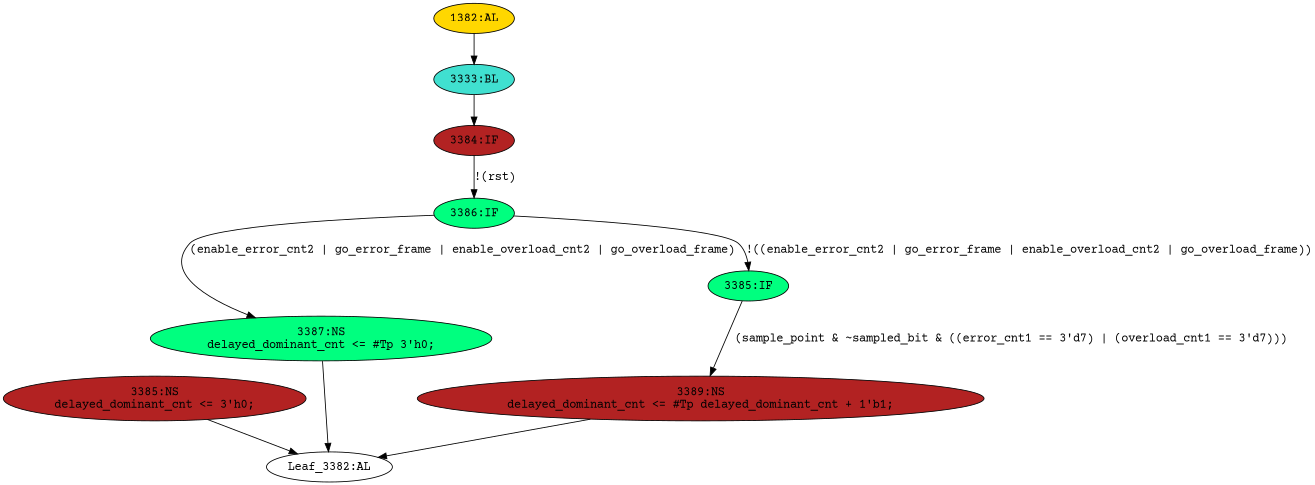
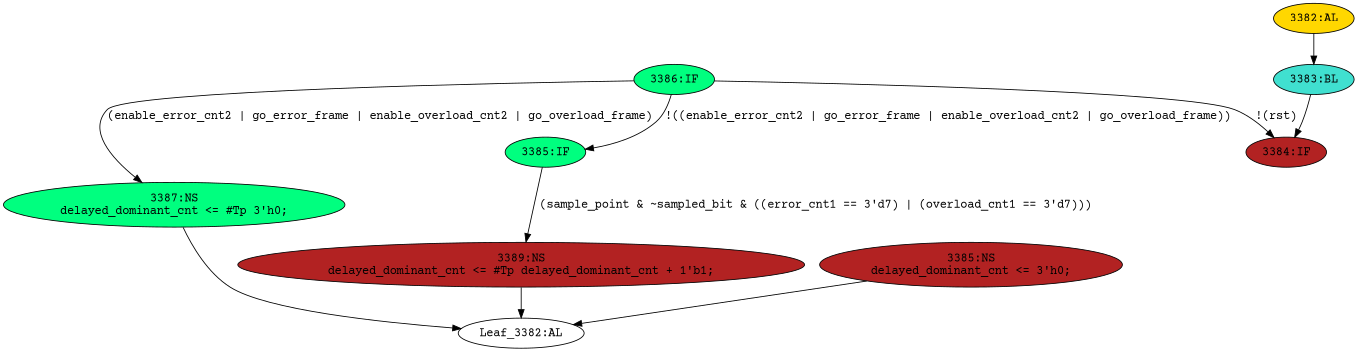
(474, 18) -> (1314, 18)
(474, 79) -> (1314, 79)
(474, 173) -> (995, 89)
